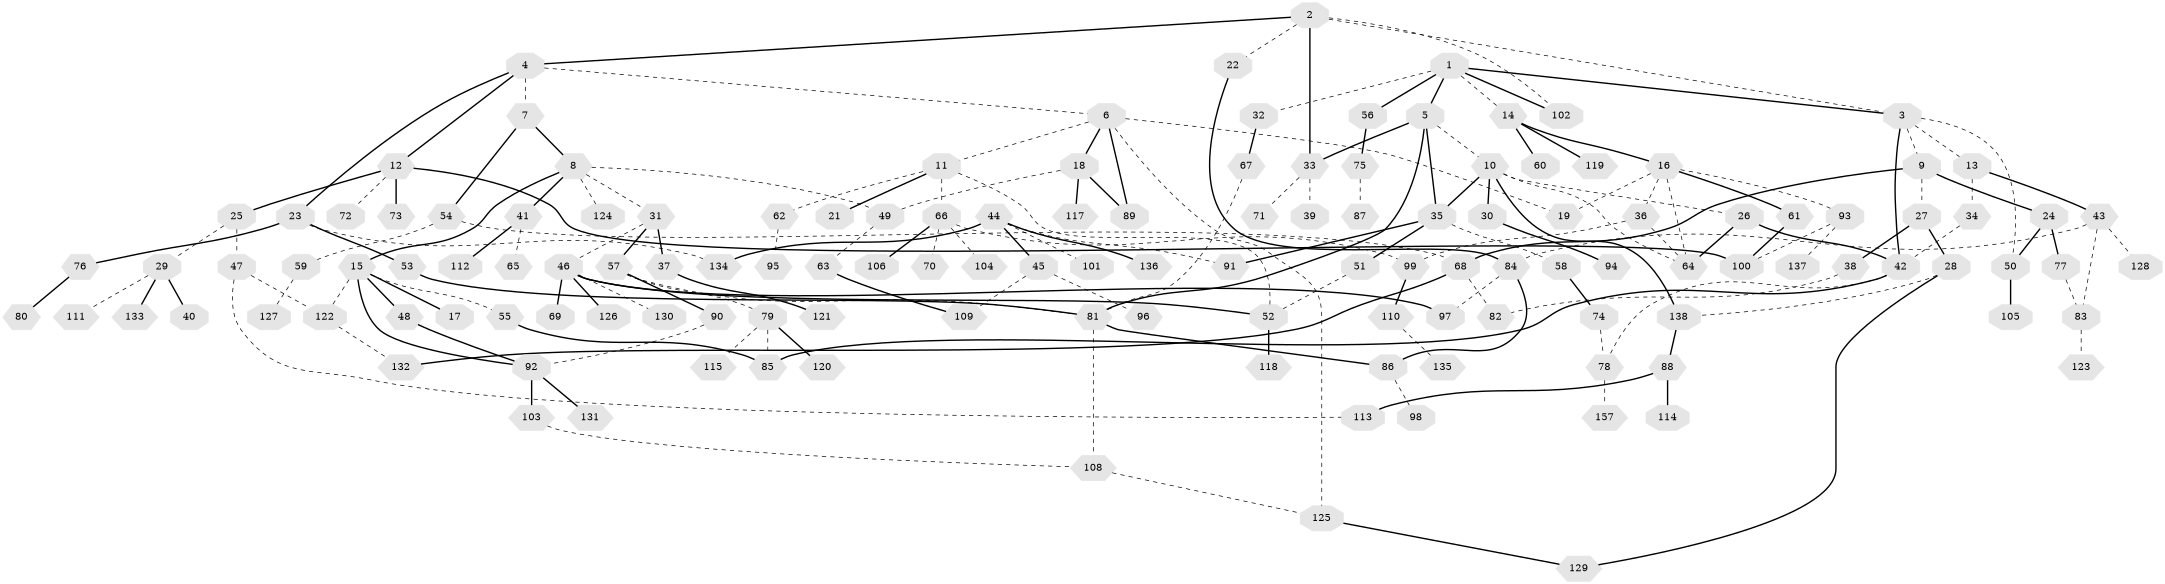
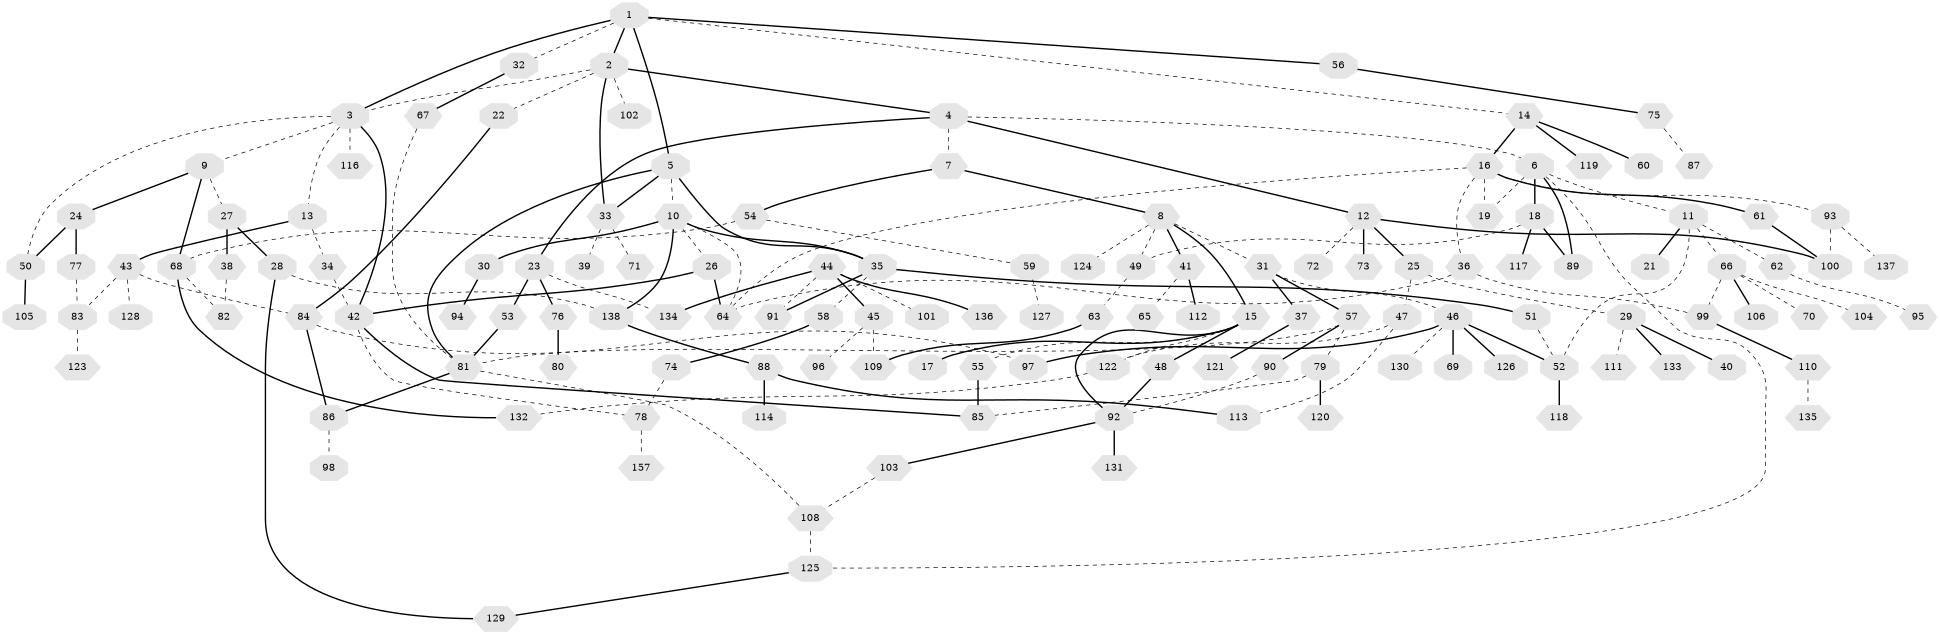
(1505, 91) -> (619, 41)
none -> (350, 166)
(713, 367) -> none
